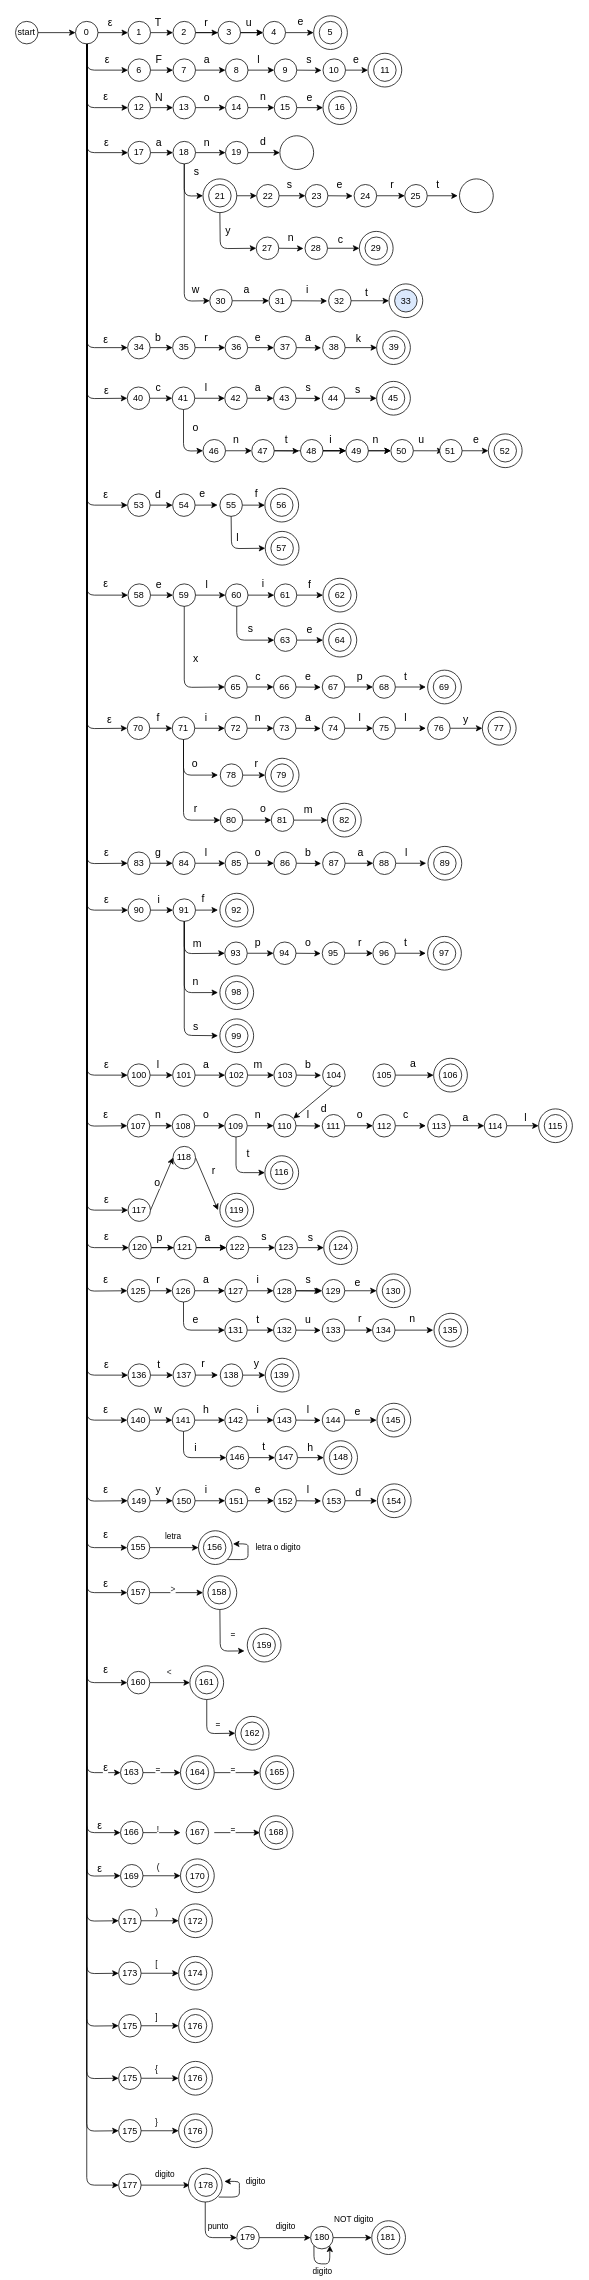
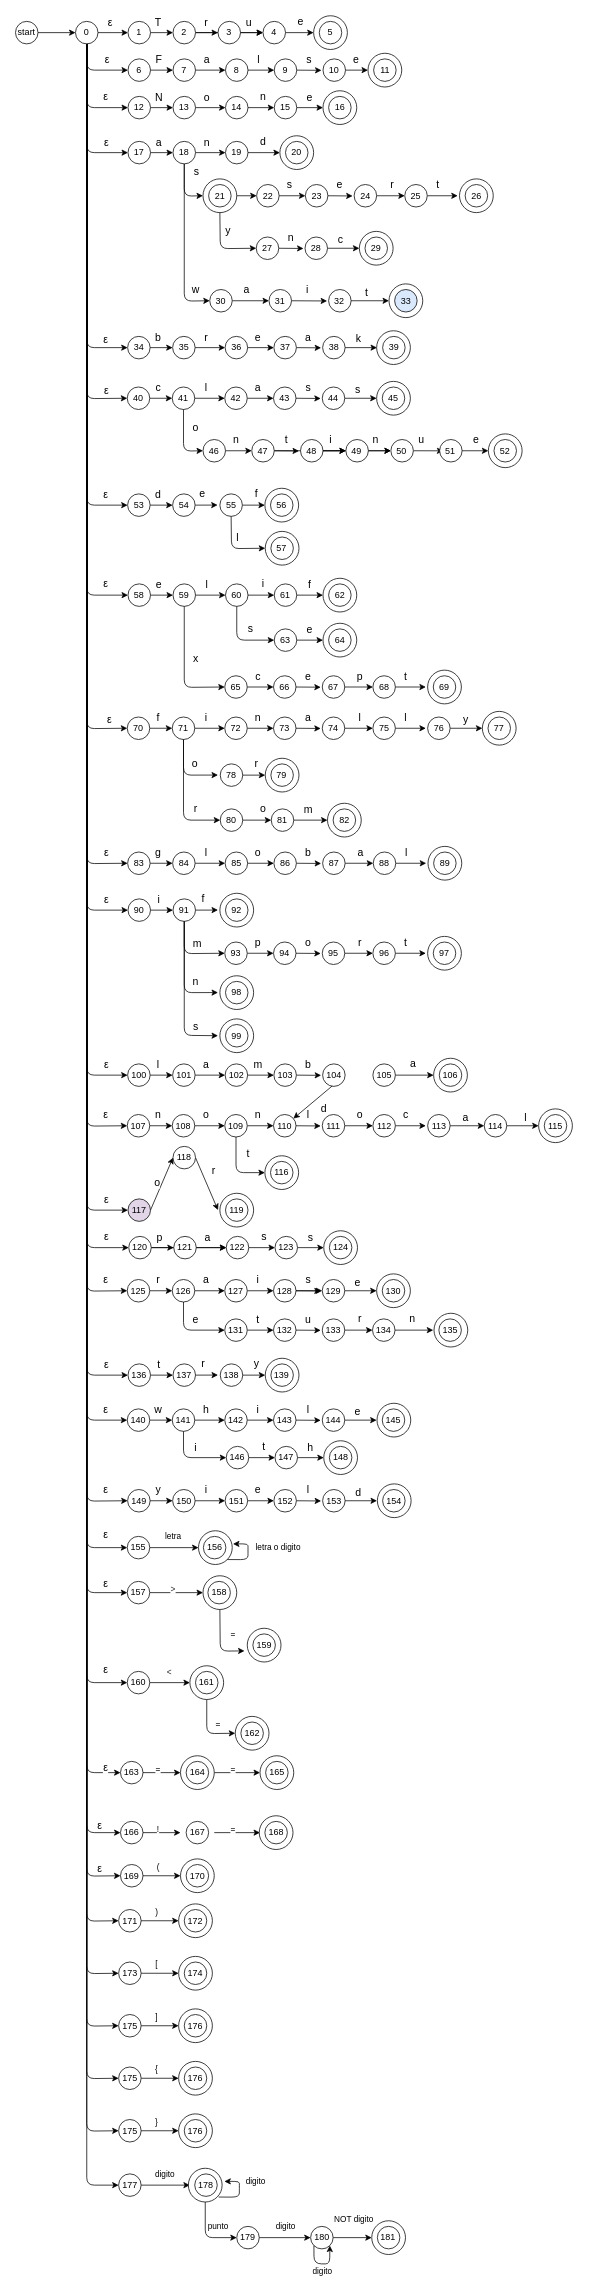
none -> (297, 153)
none -> (476, 196)
(139, 1210) -> (139, 1210)
